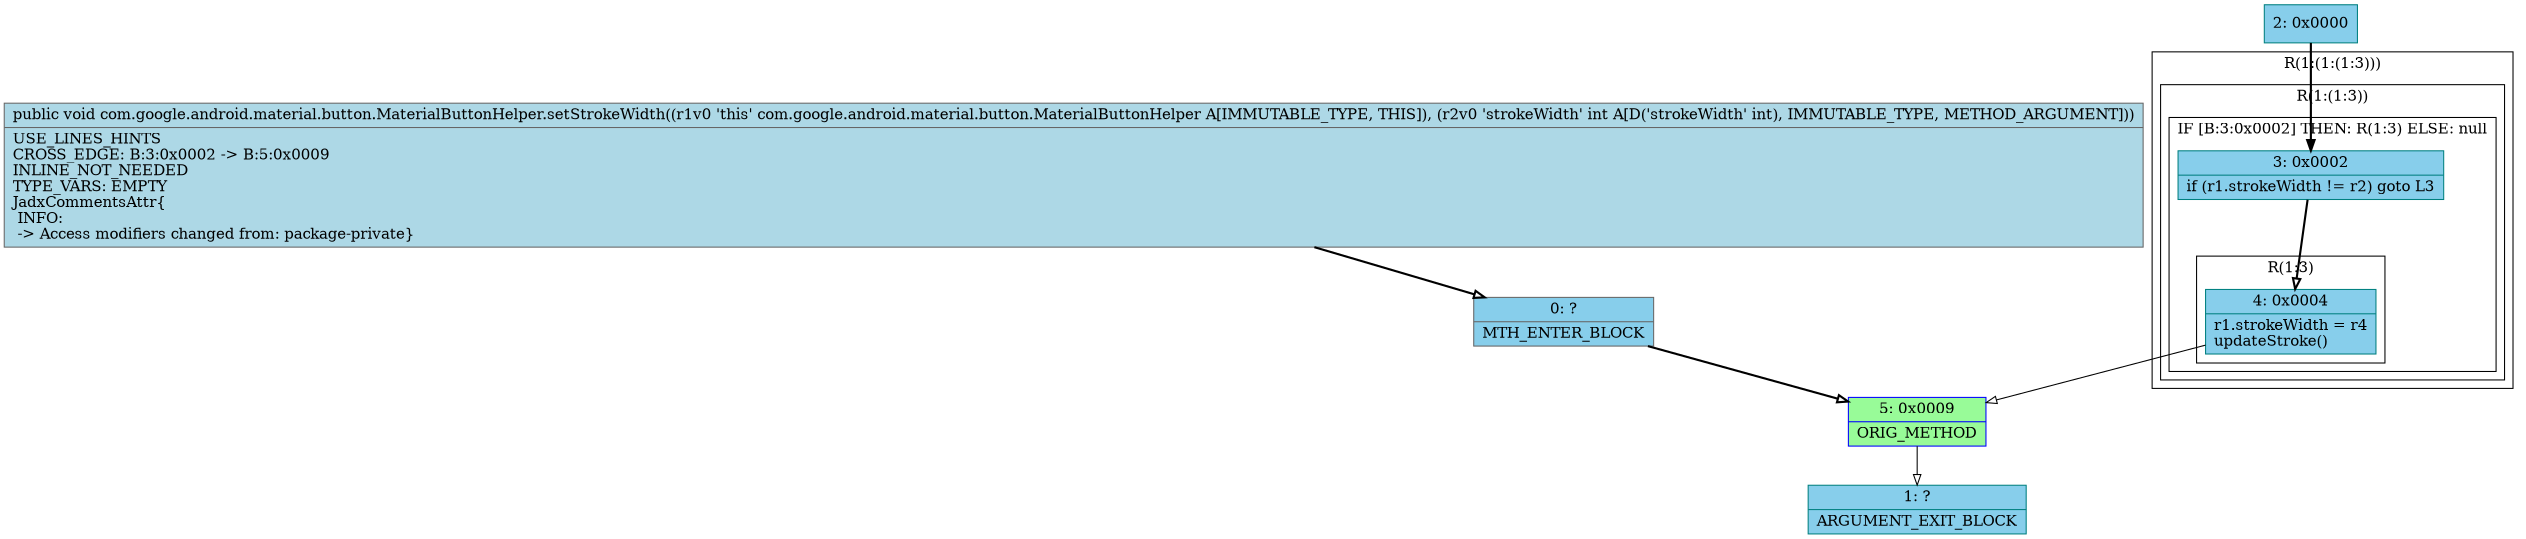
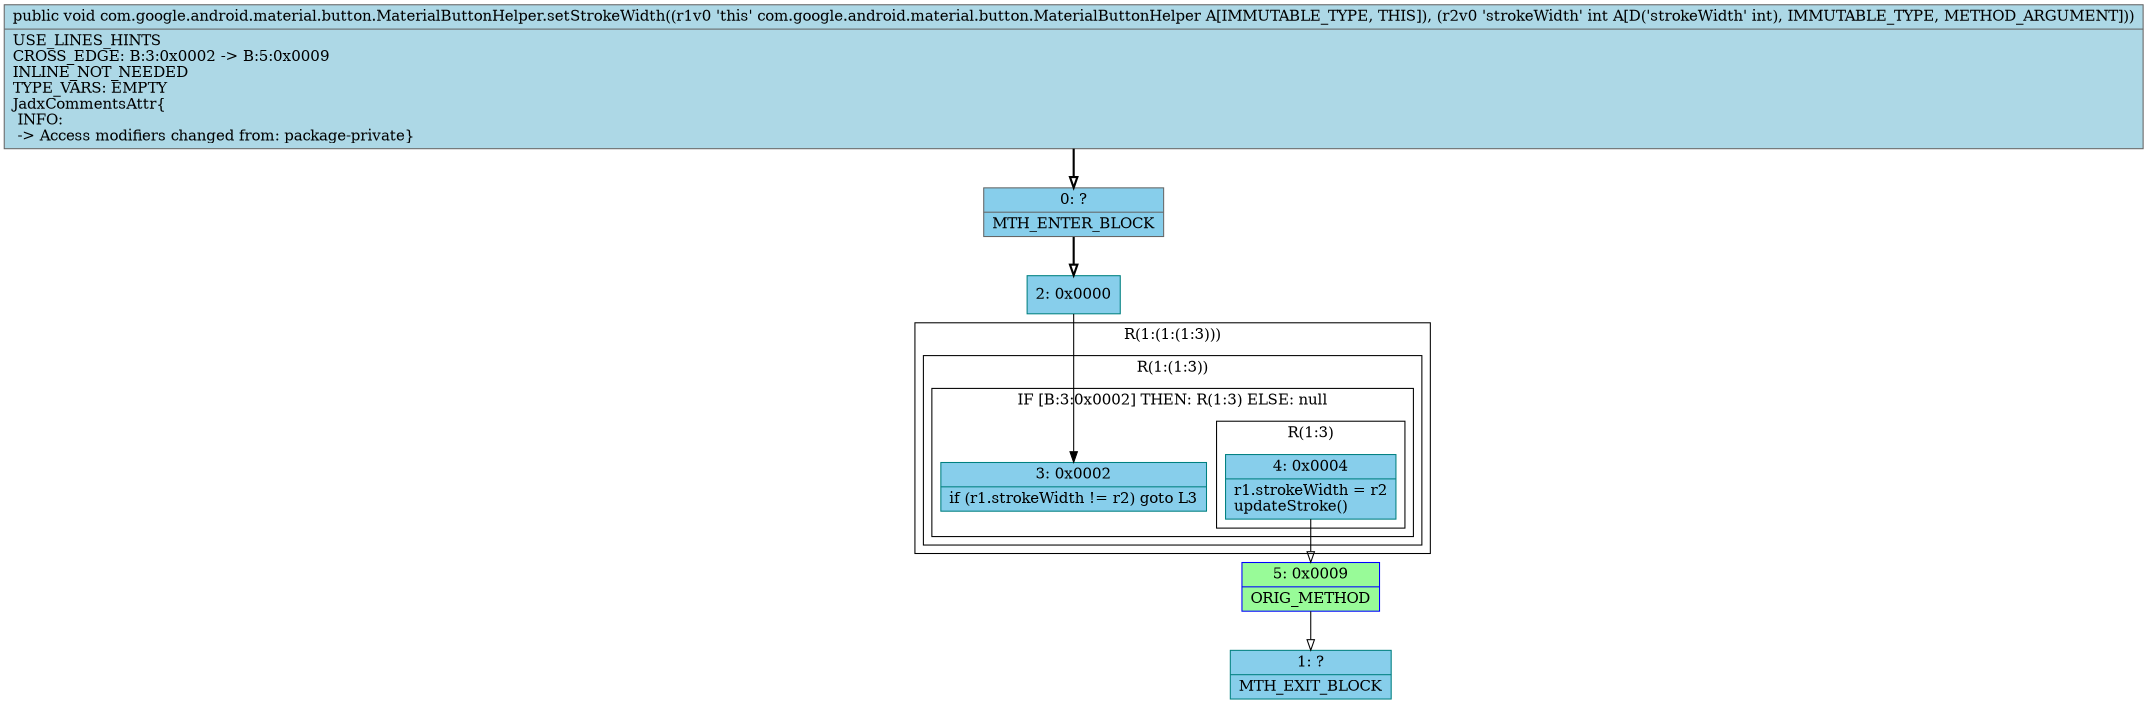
(2311, 91) -> (1074, 379)
(2302, 239) -> none
(2291, 325) -> (1311, 491)
(1743, 372) -> (1074, 251)
(1917, 521) -> (1311, 686)
